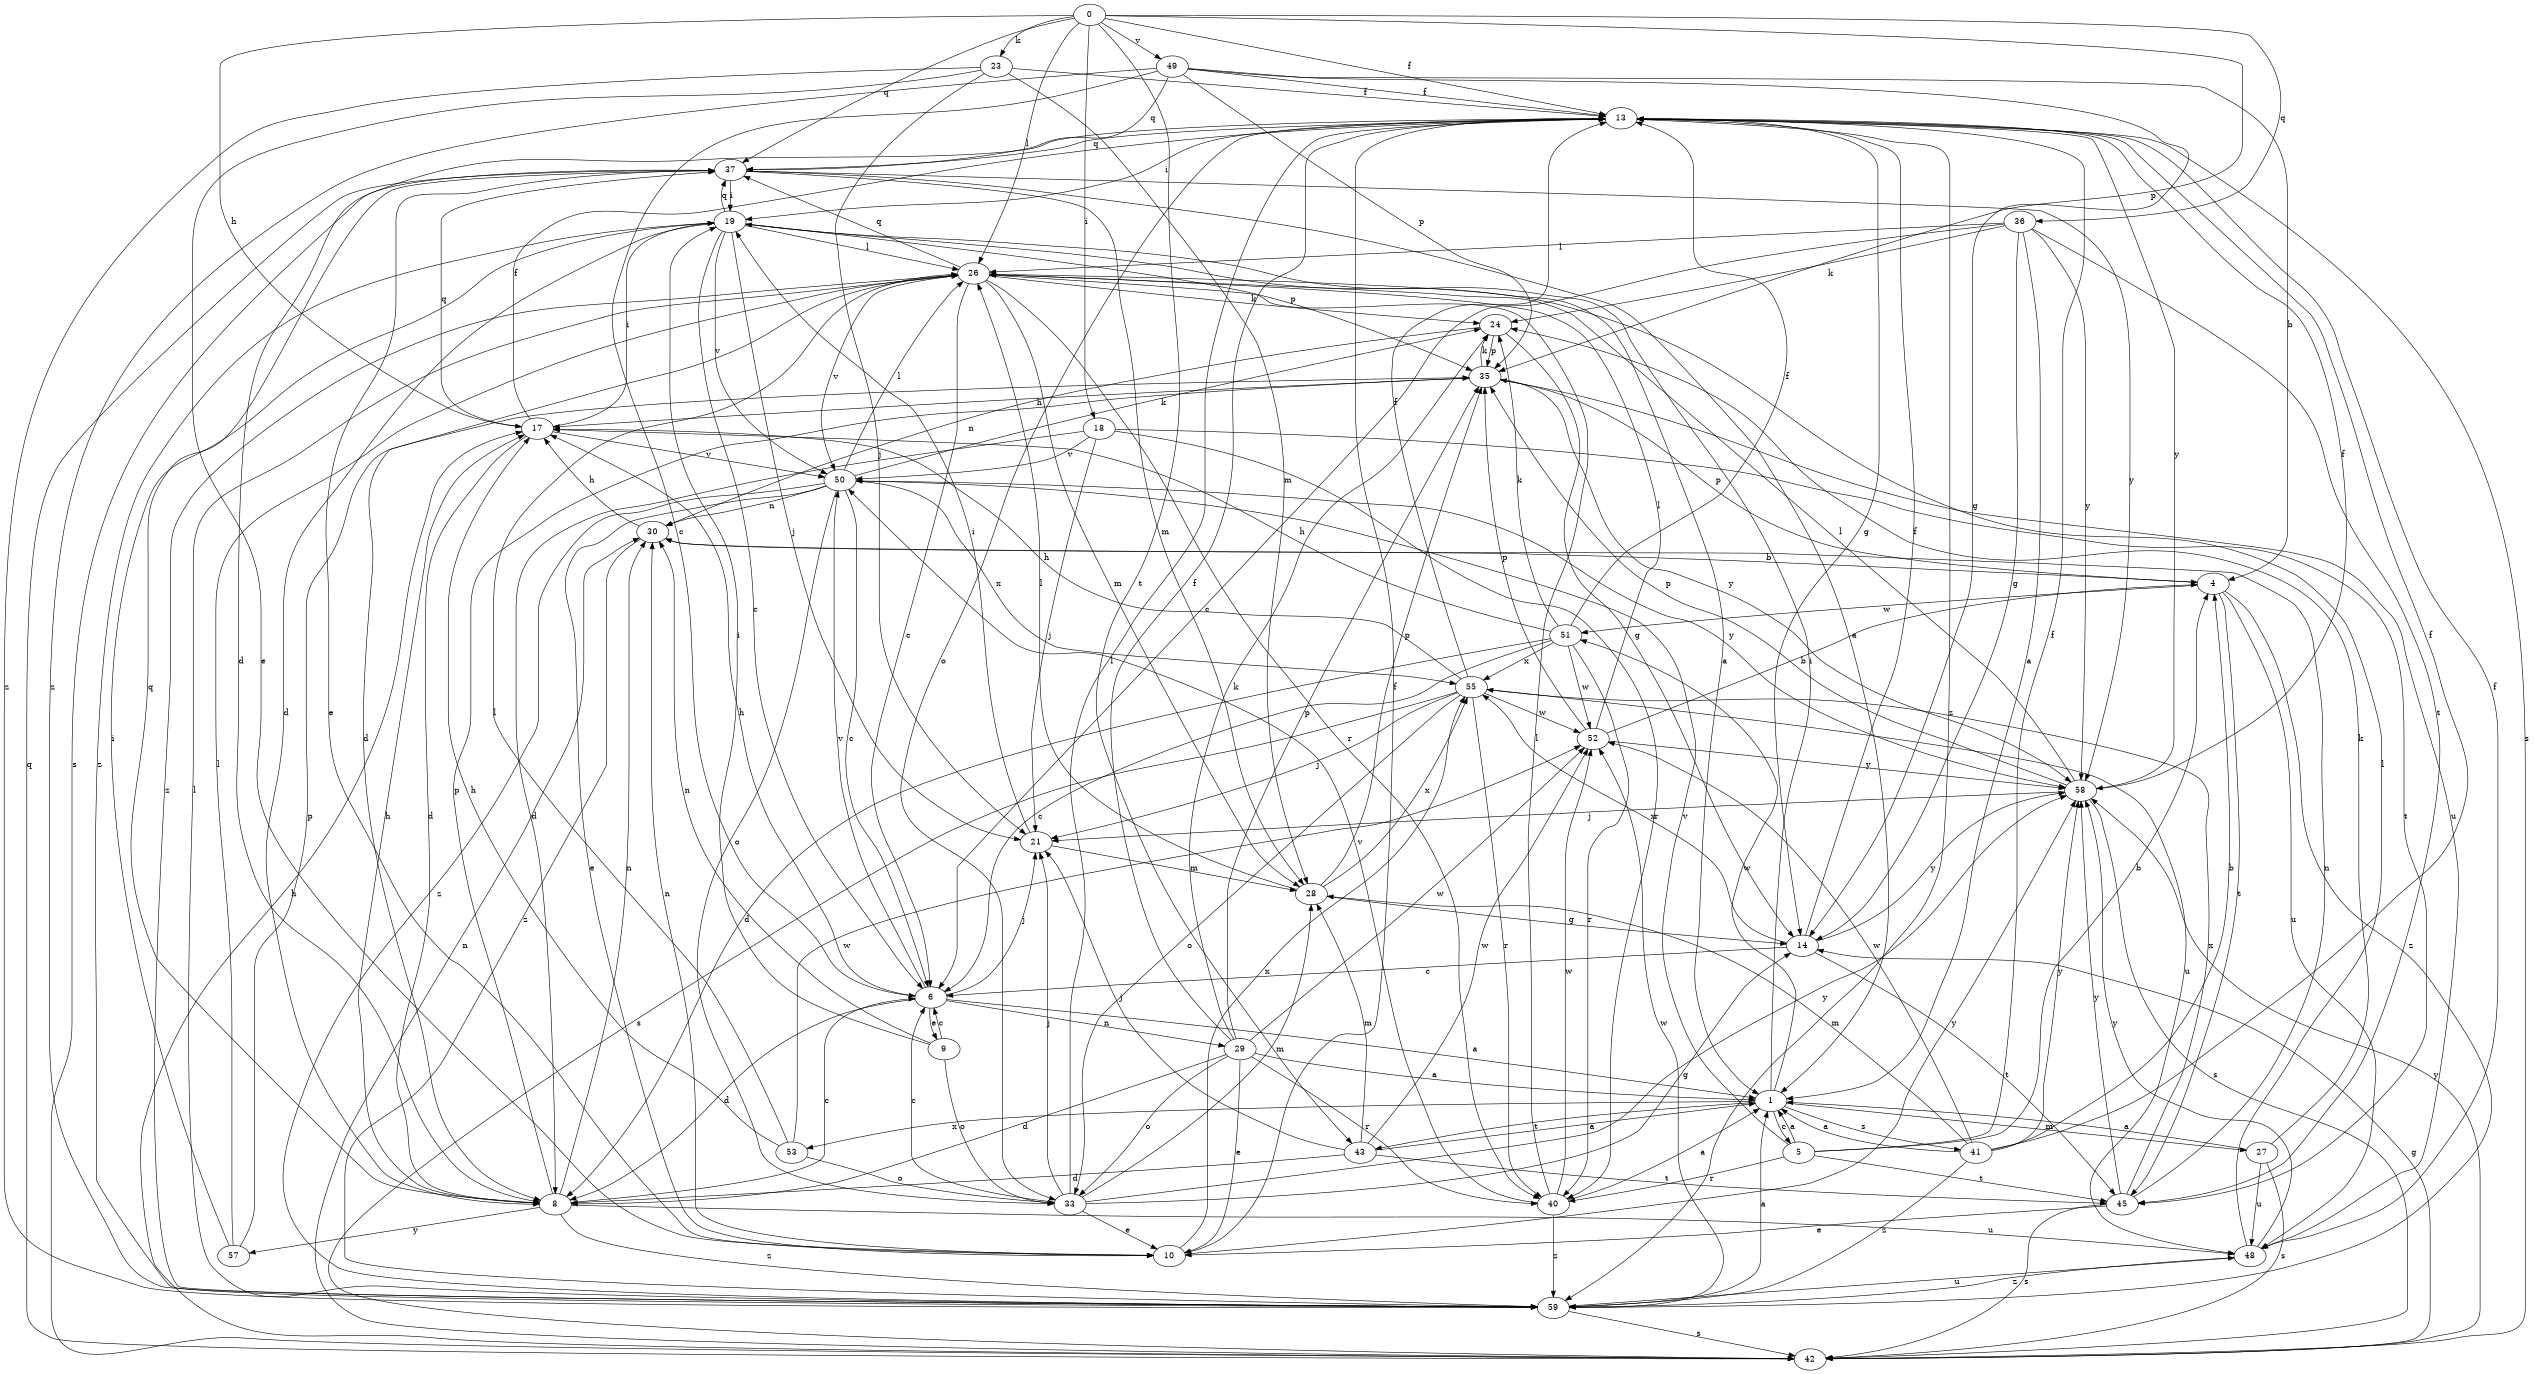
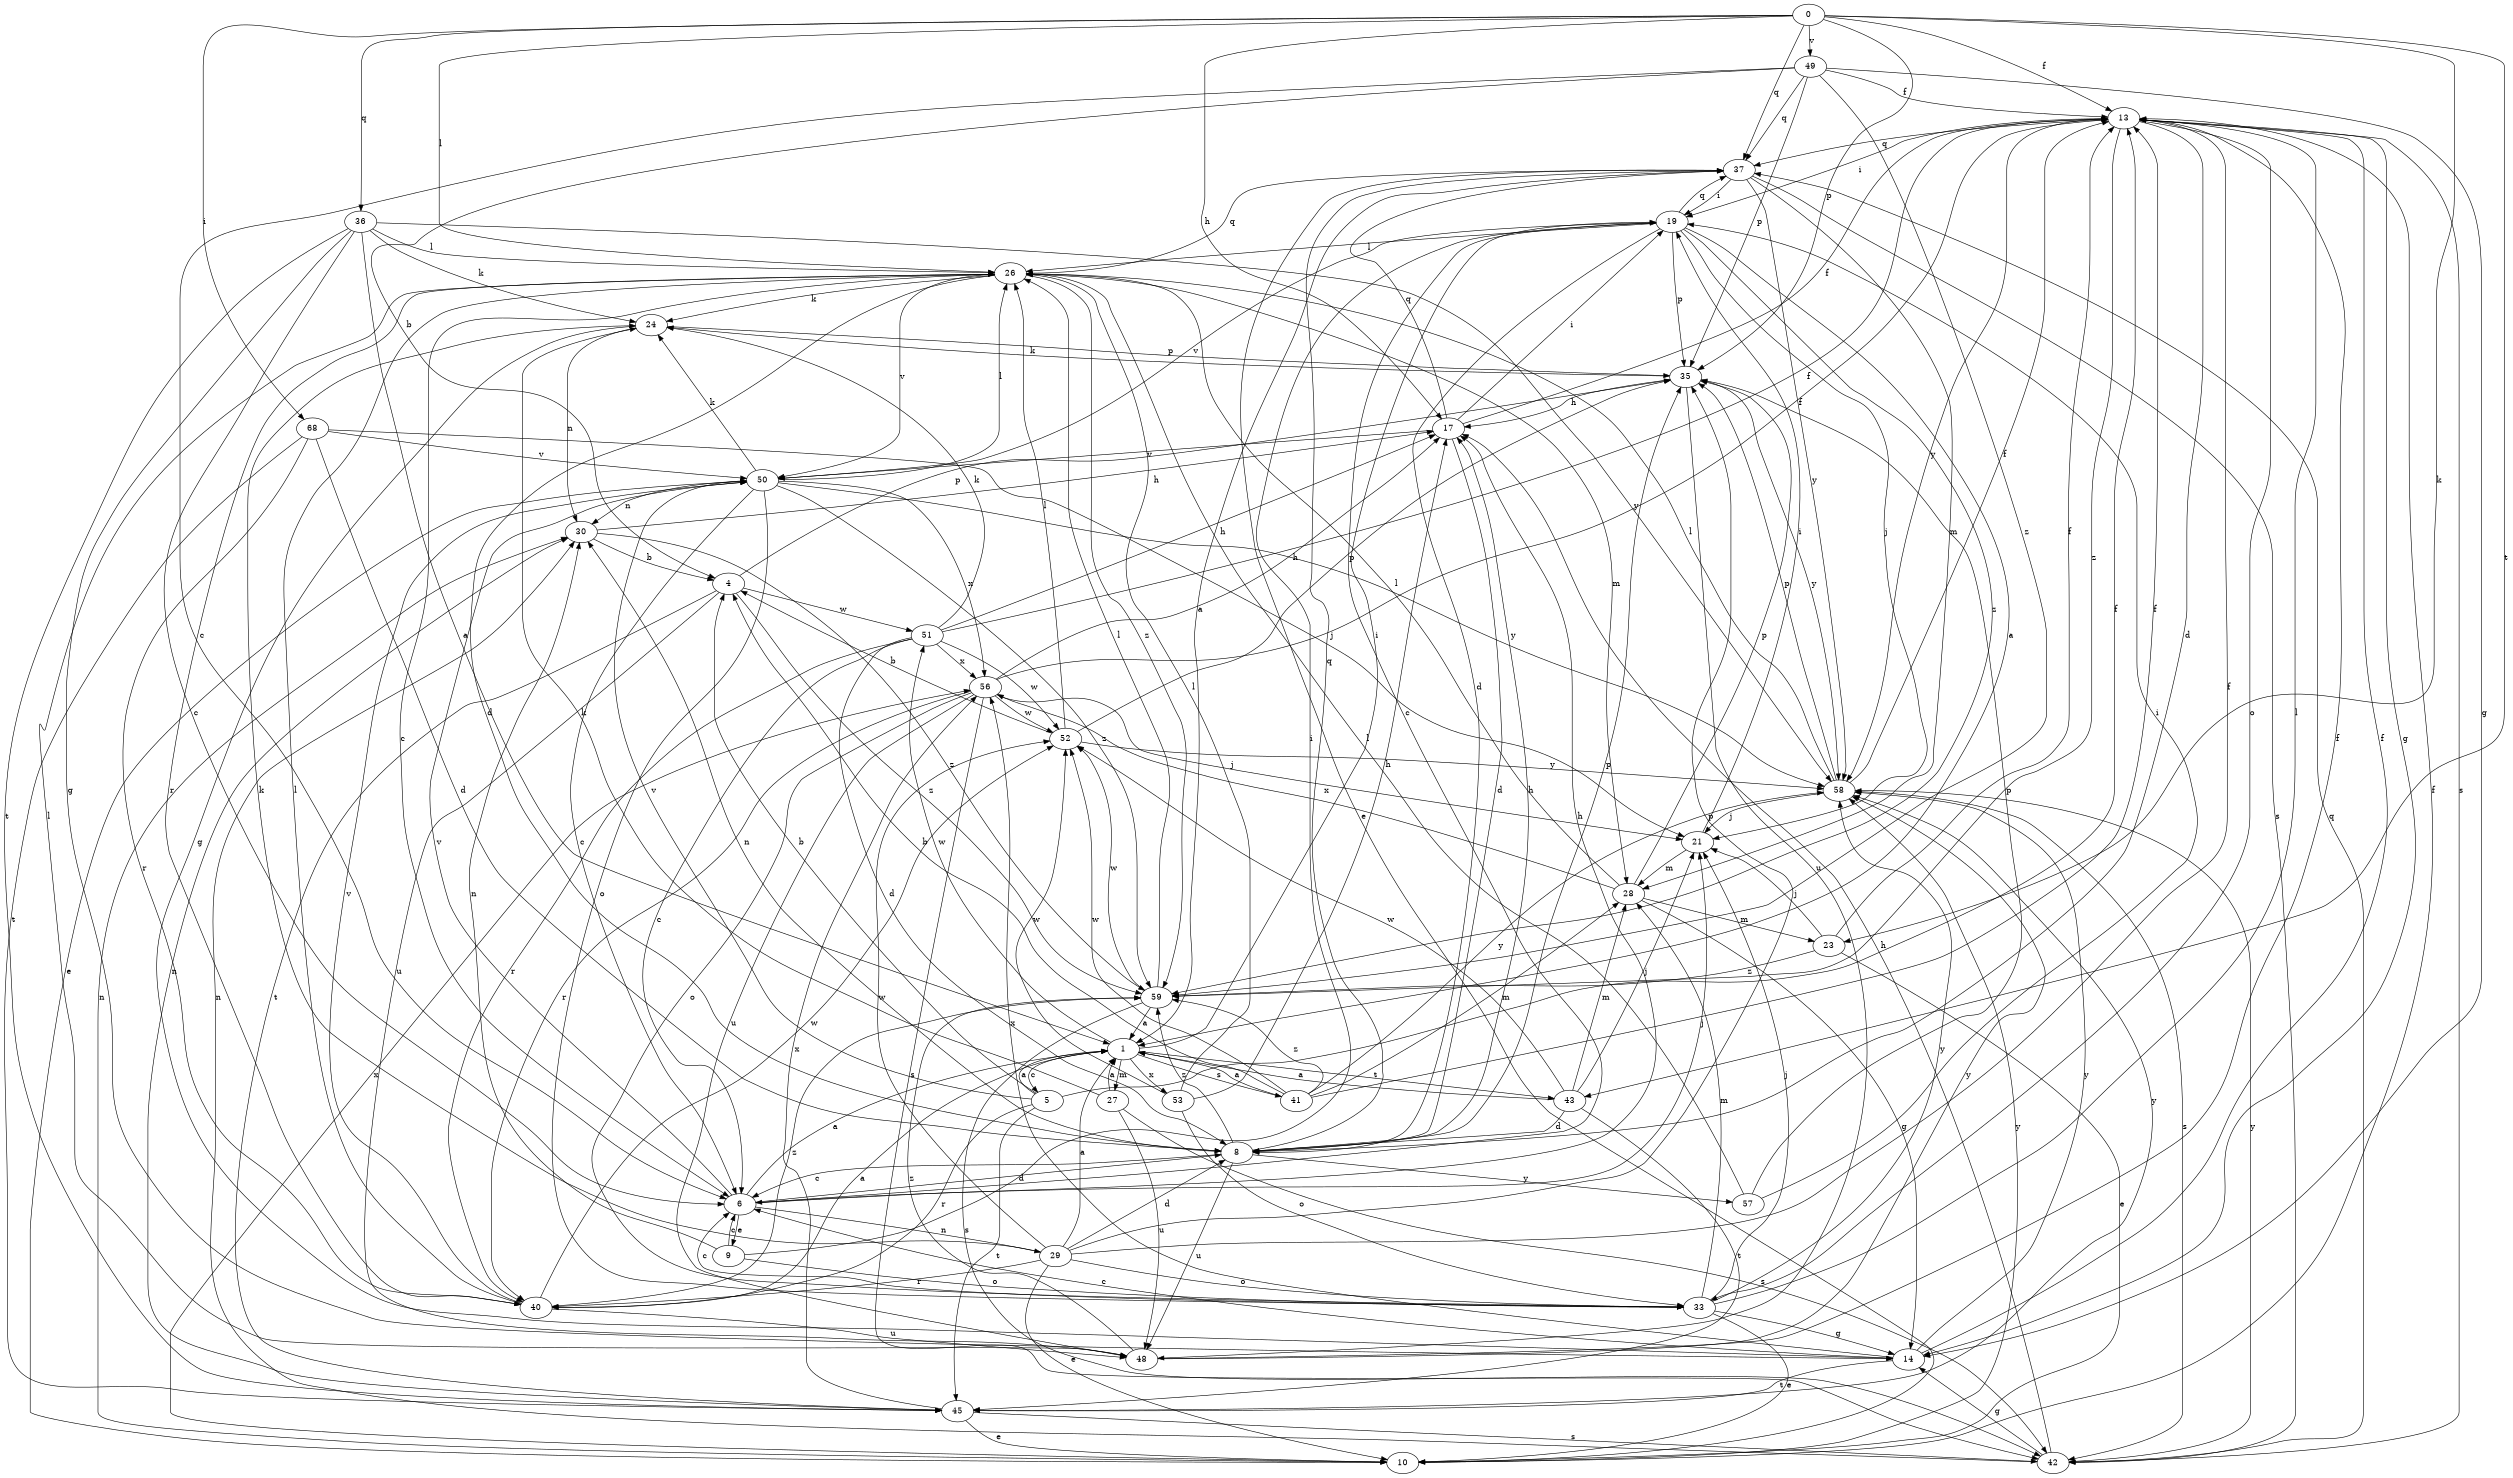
(1279, 427) -> (1726, 919)
(1099, 429) -> (313, 429)
(1471, 687) -> (985, 687)
(1899, 1282) -> (850, 1332)
